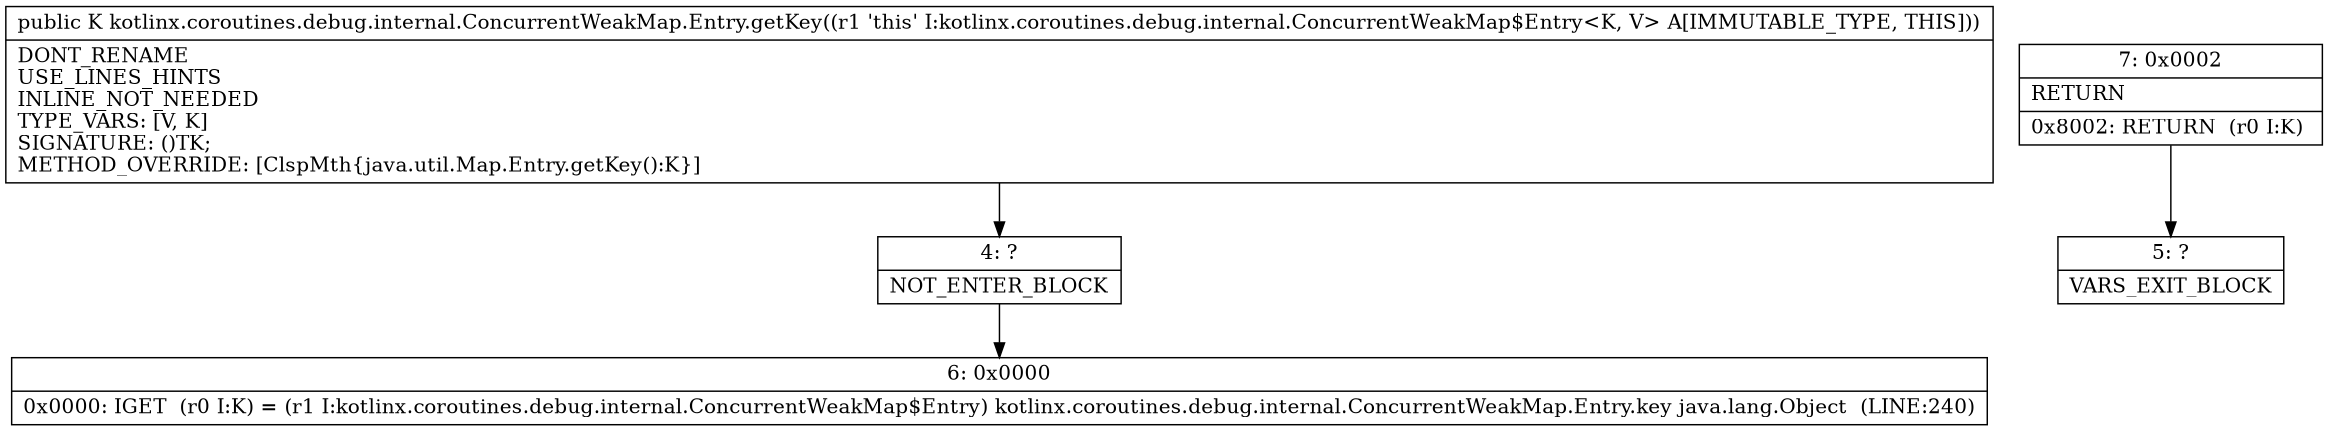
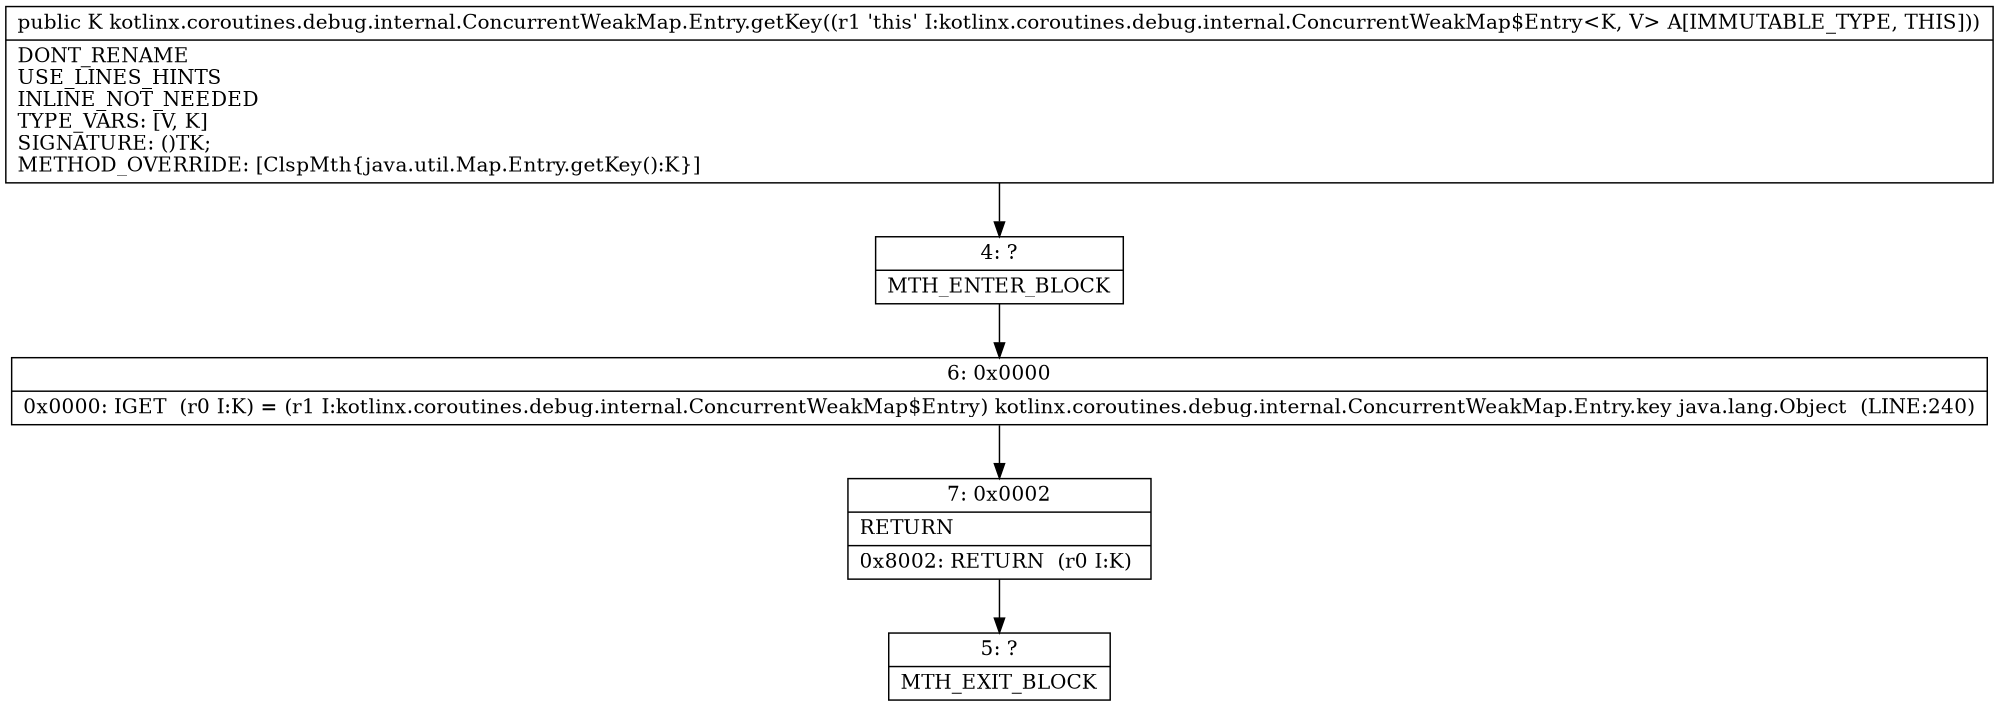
(999, 286) -> (999, 286)
(2171, 286) -> (999, 683)
none -> (999, 444)
